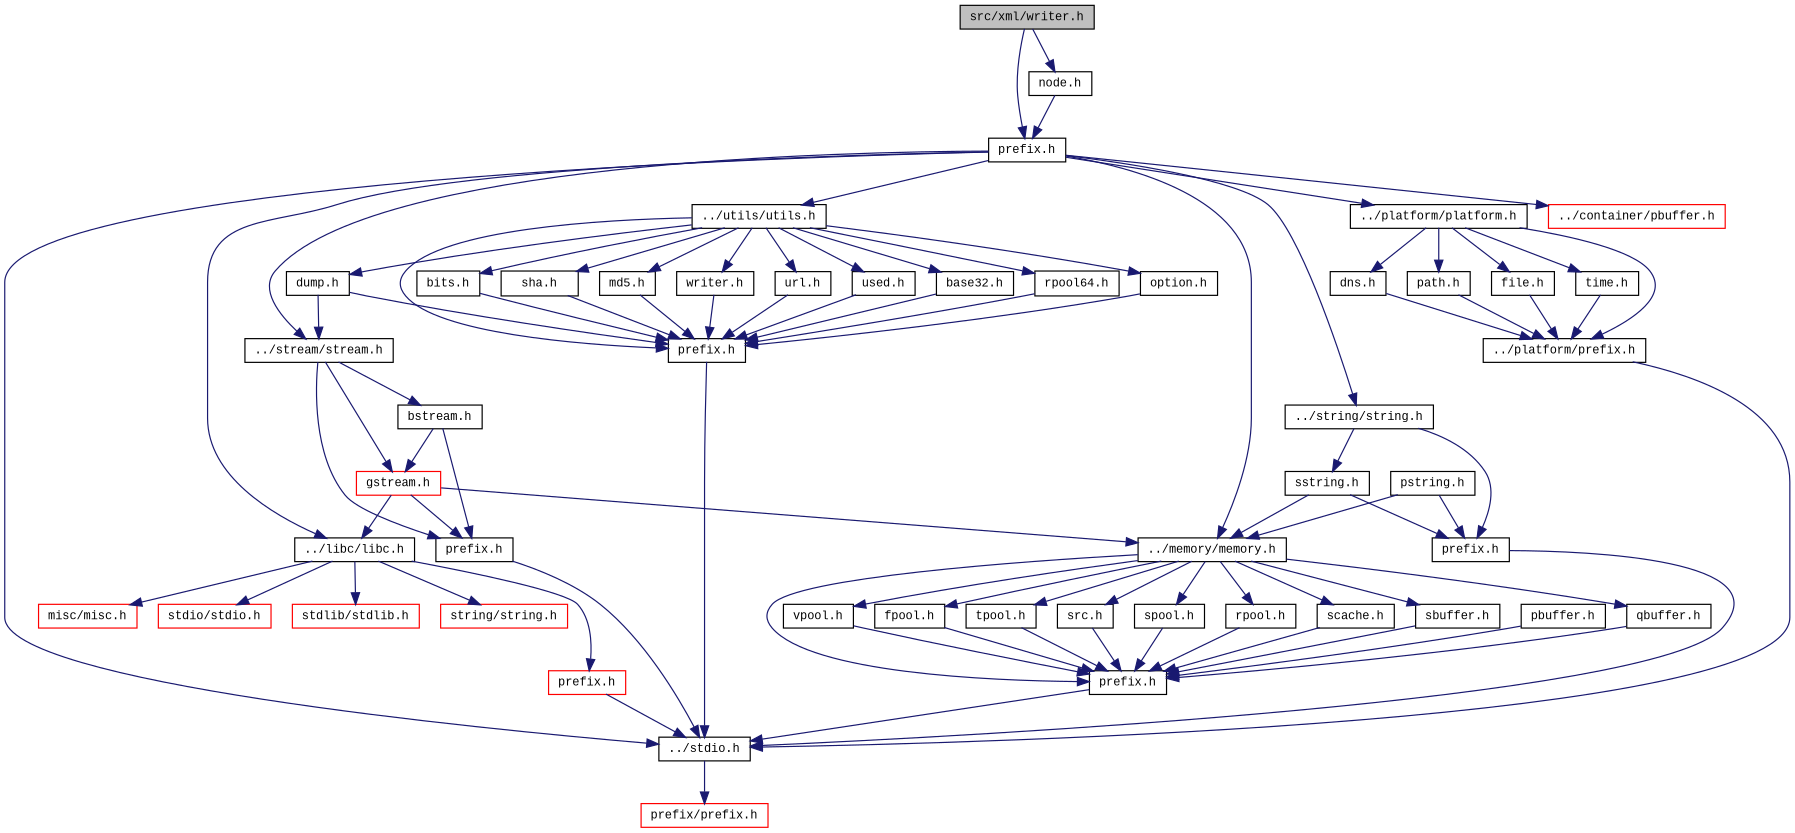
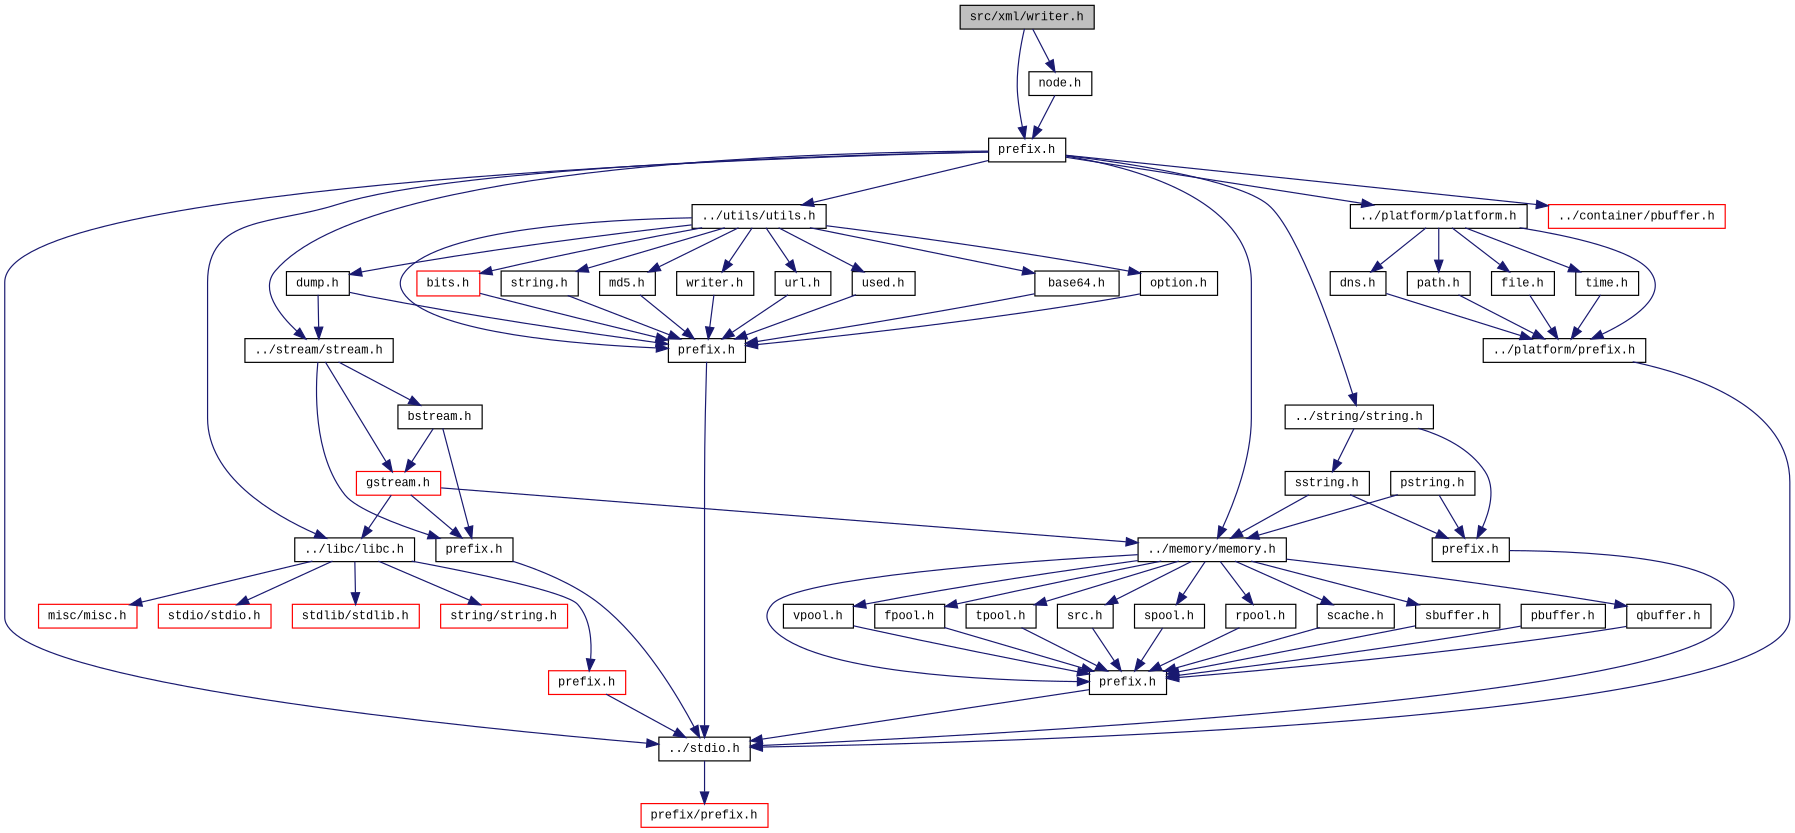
(448, 283) -> (448, 283)
(540, 283) -> (540, 283)
(975, 283) -> none
(1077, 283) -> (1077, 283)
